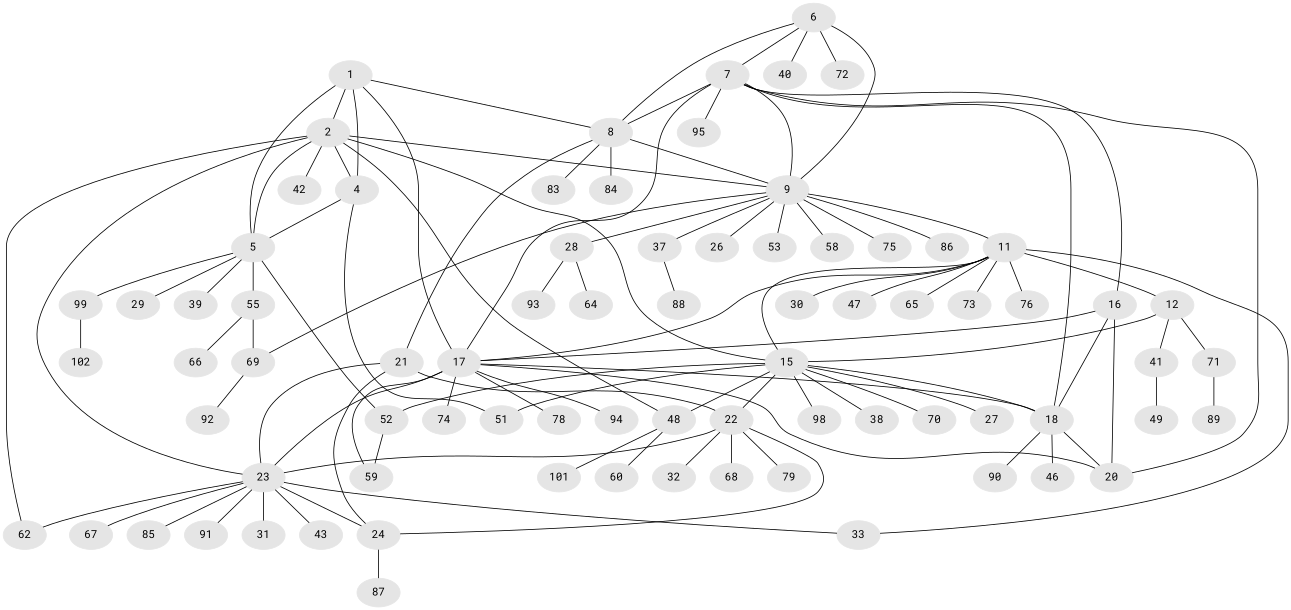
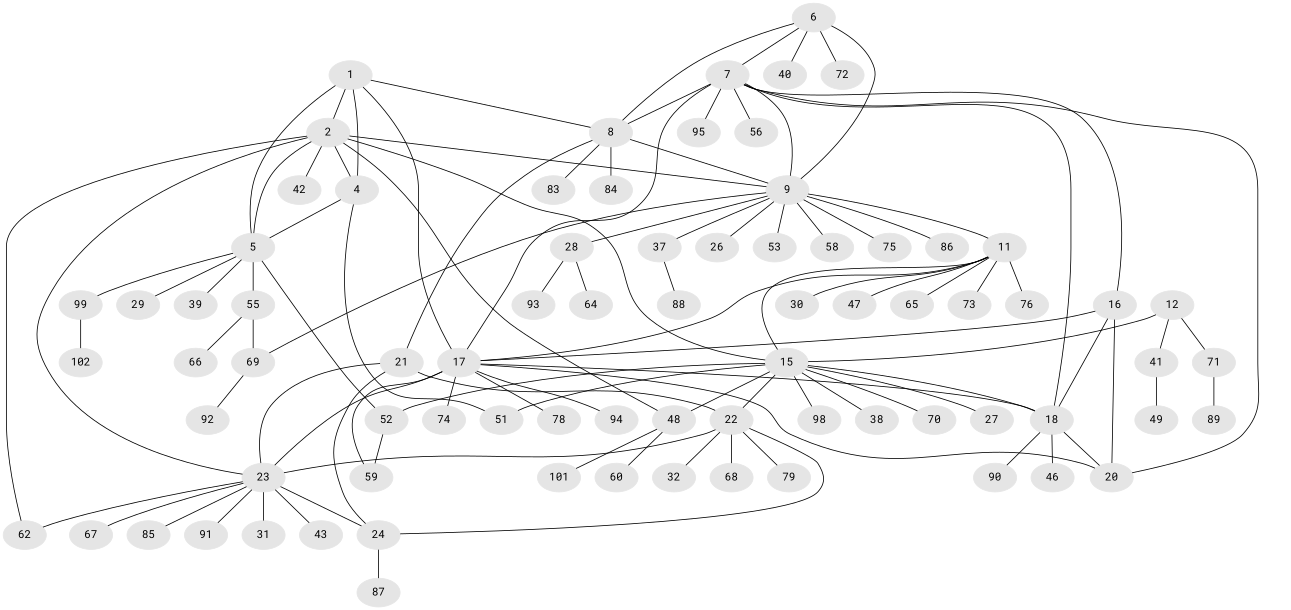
none -> (756, 133)
(1091, 272) -> none
(859, 535) -> none
